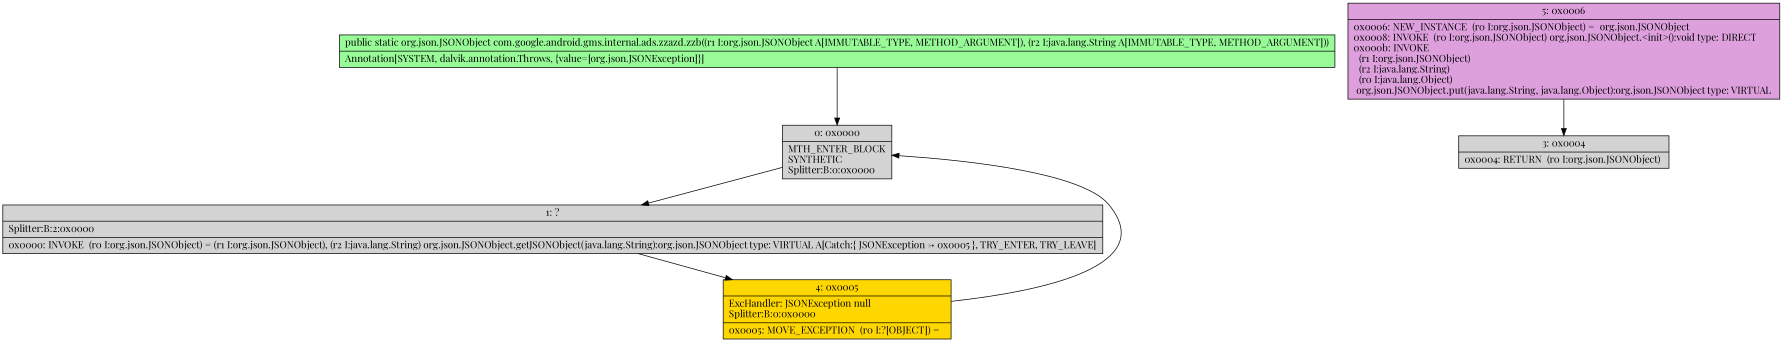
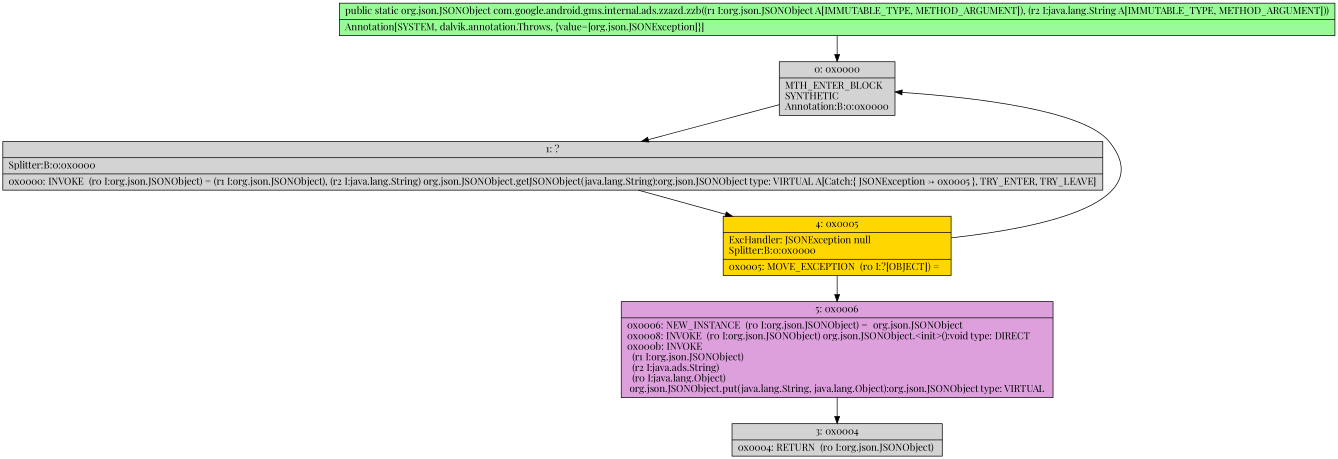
(1402, 69) -> (673, 368)
(832, 170) -> (837, 107)
(52, 229) -> (52, 165)
none -> (837, 285)
